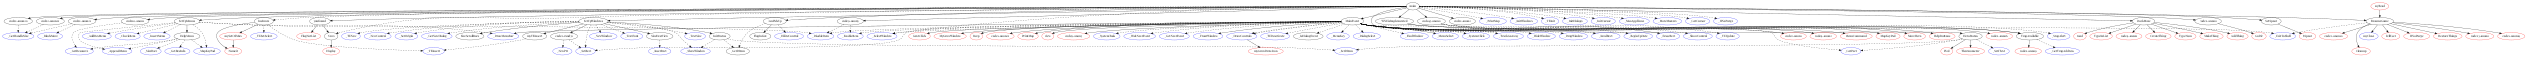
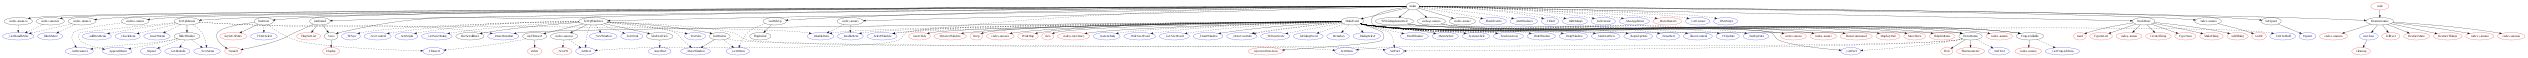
(2380, 6) -> (2380, 6)
(841, 9) -> (841, 9)
(631, 16) -> (631, 16)
(850, 21) -> (850, 21)
(1493, 21) -> (1493, 21)
(1667, 21) -> (1667, 21)
(1517, 26) -> (1517, 26)
(2331, 27) -> none
(1509, 29) -> (1509, 29)
none -> (1660, 29)
(2358, 32) -> (2365, 43)
(187, 36) -> (187, 36)
(564, 36) -> (564, 36)
(789, 36) -> none
(1074, 36) -> (1074, 36)
(1308, 36) -> (1308, 36)
(1606, 36) -> (1606, 36)
none -> (1756, 36)
(2059, 36) -> none
(2308, 36) -> (2308, 36)
(2417, 36) -> (2417, 36)
(233, 43) -> (279, 40)
(709, 43) -> (709, 43)
(1253, 43) -> (1350, 45)
(151, 51) -> (151, 51)
(207, 51) -> (207, 51)
none -> (535, 51)
(562, 51) -> (562, 51)
(738, 51) -> (738, 51)
none -> (1394, 51)
